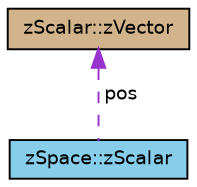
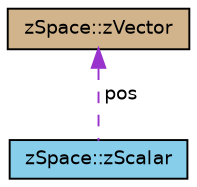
(99, 29) -> (99, 29)
